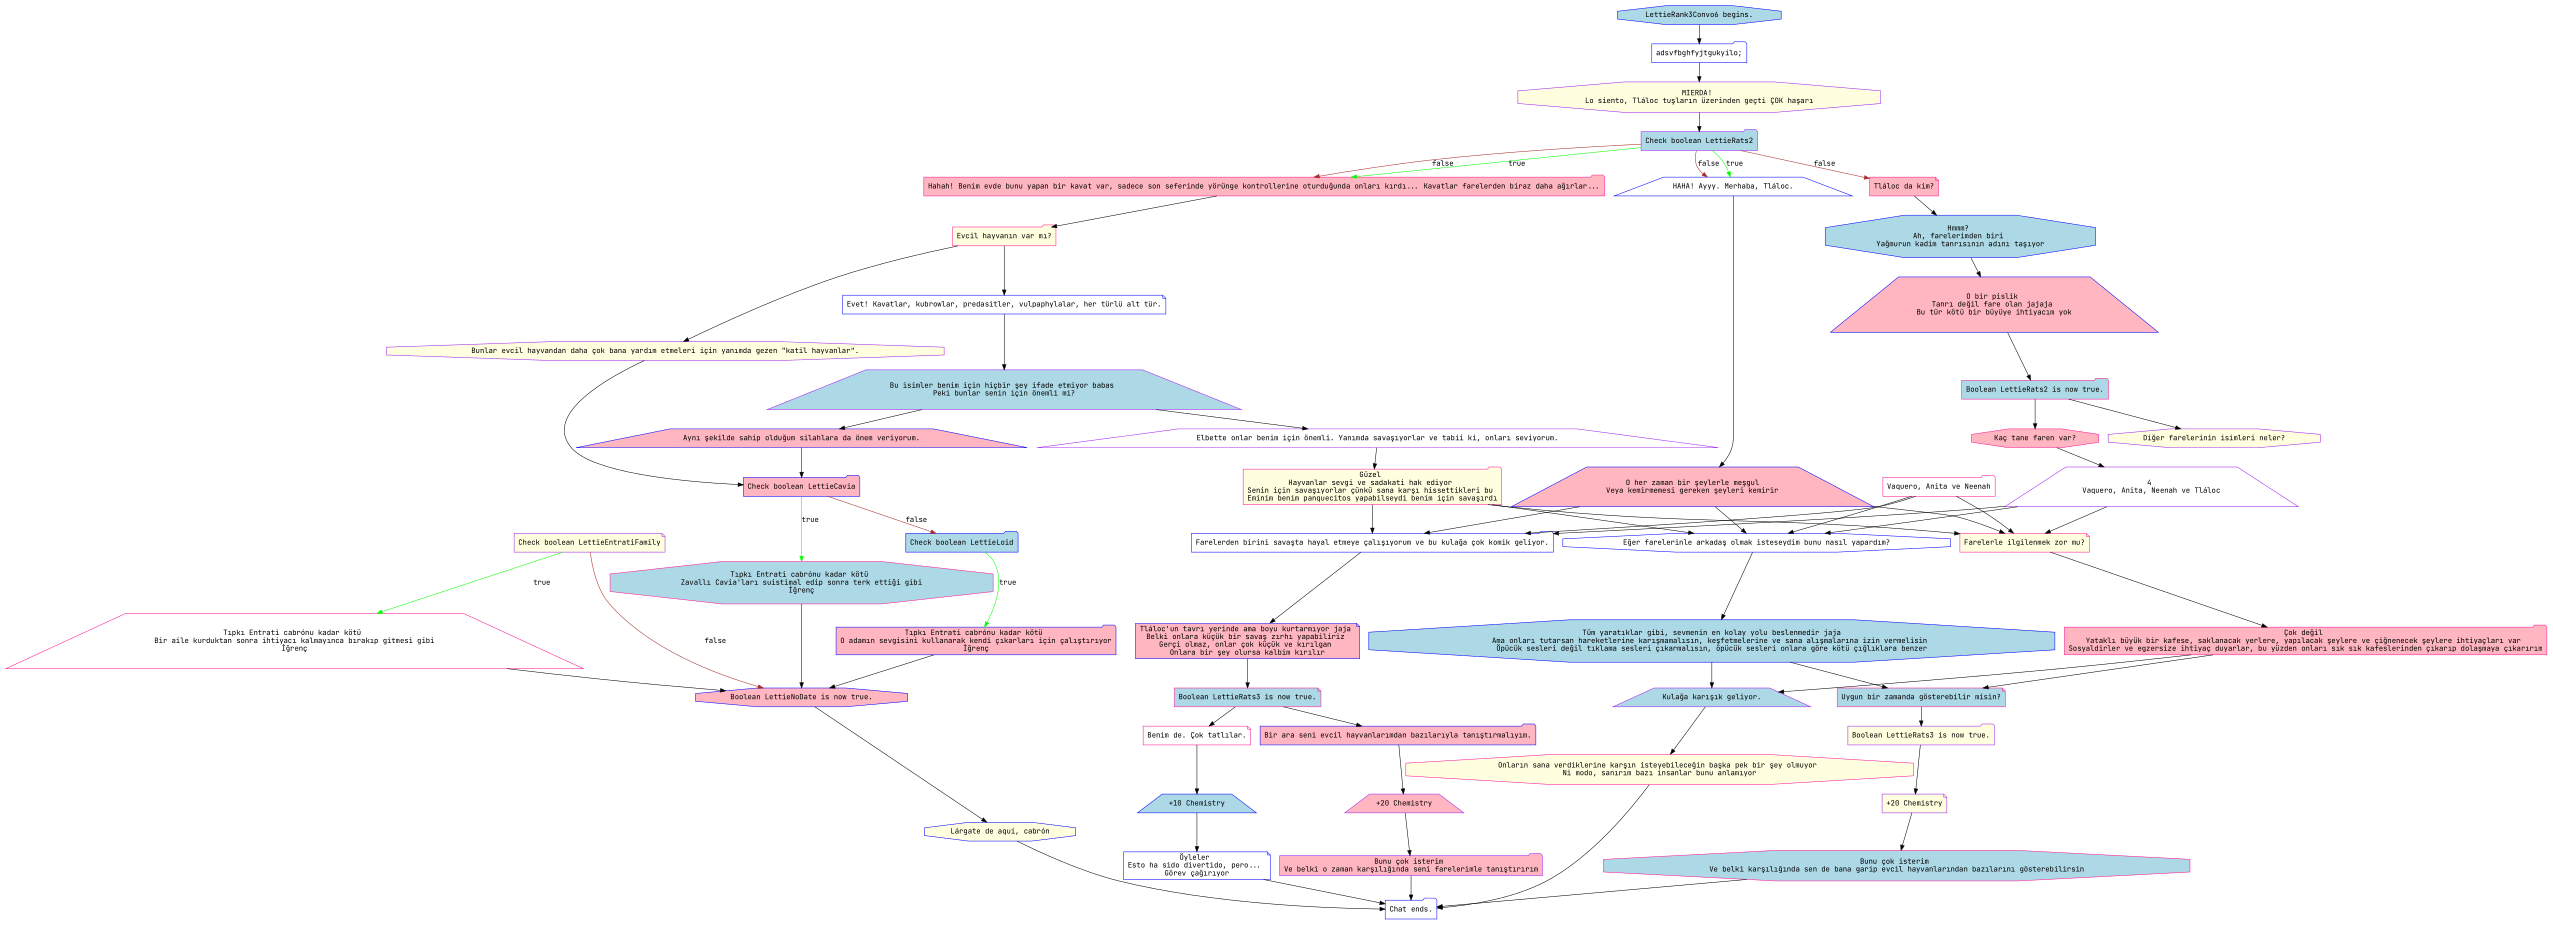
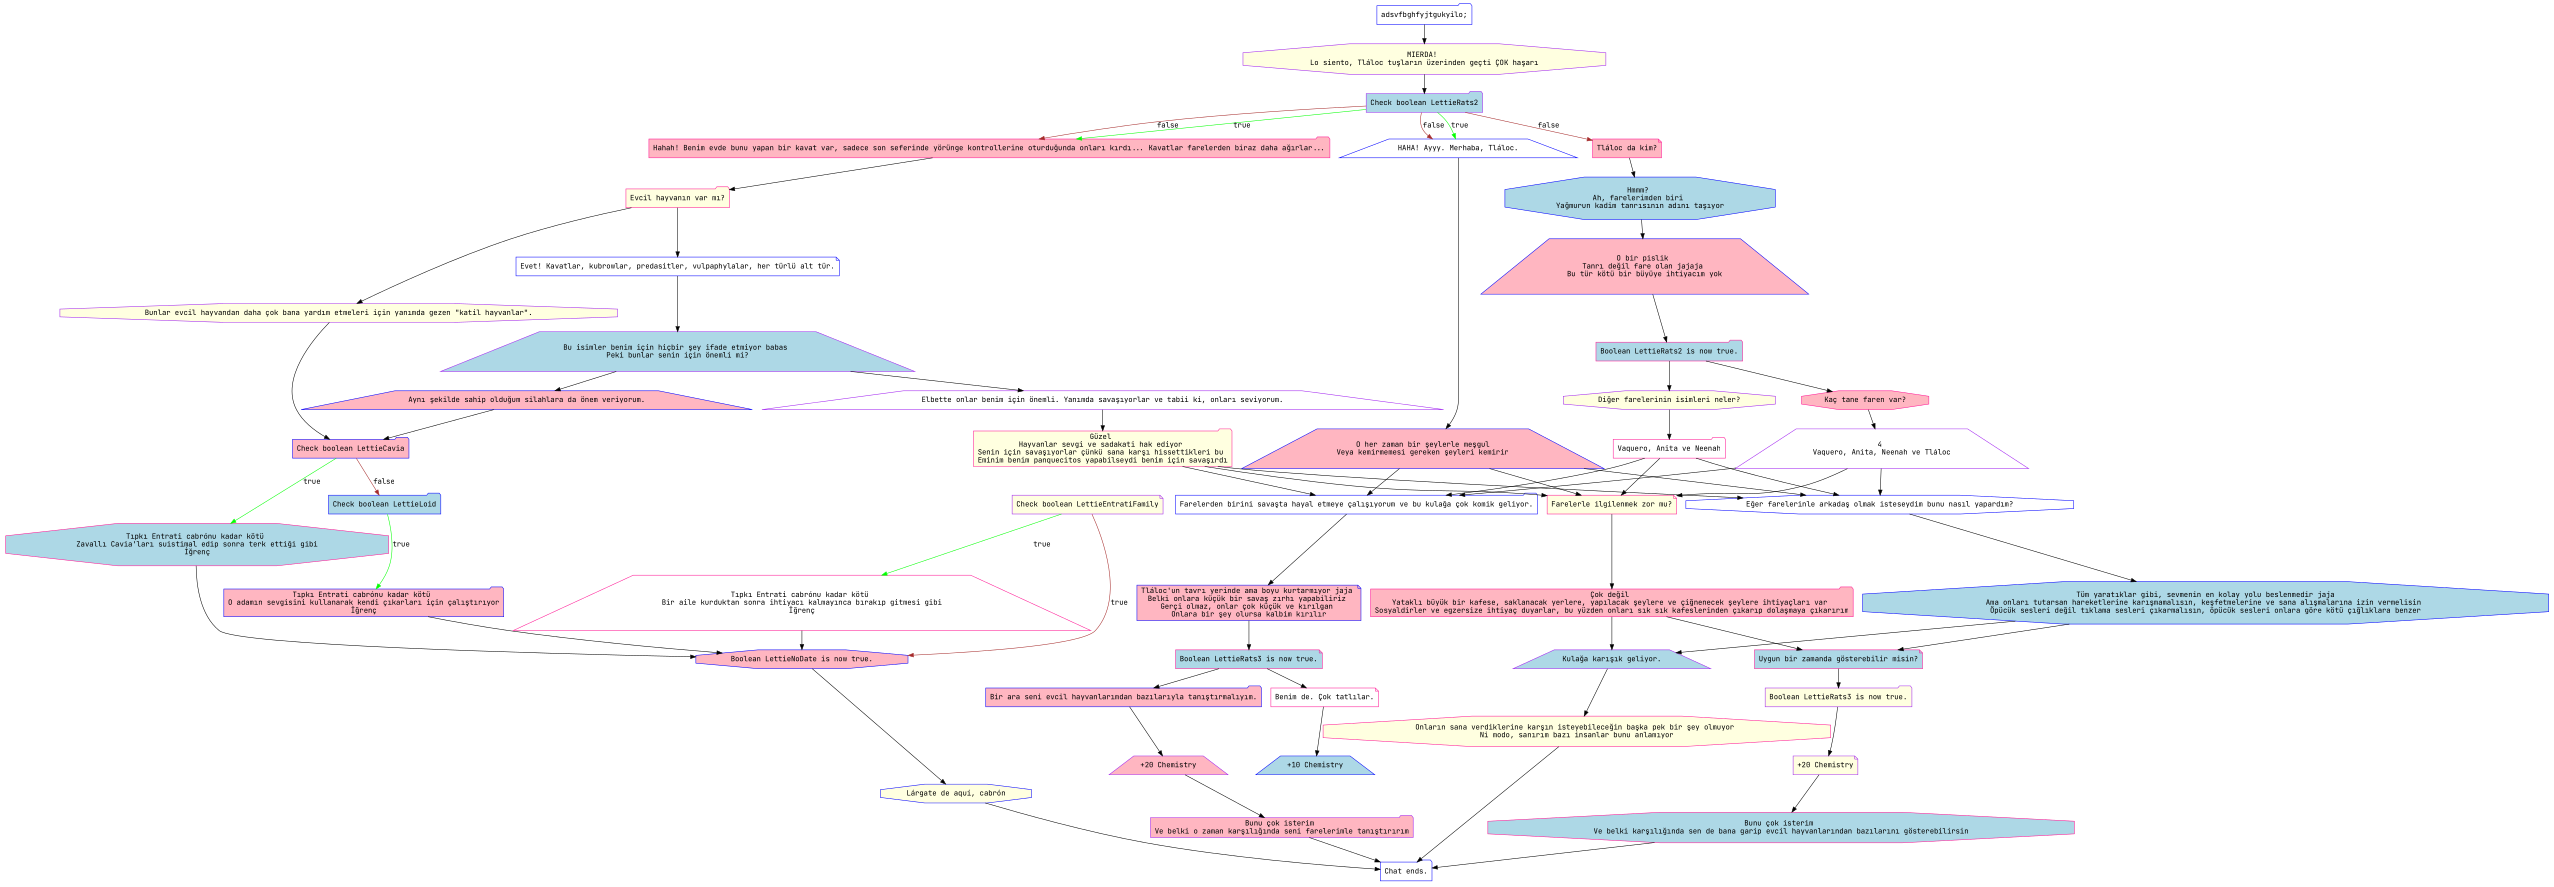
(1699, 15) -> none
none -> (1669, 422)
(715, 641) -> (1119, 603)
(1197, 866) -> none
